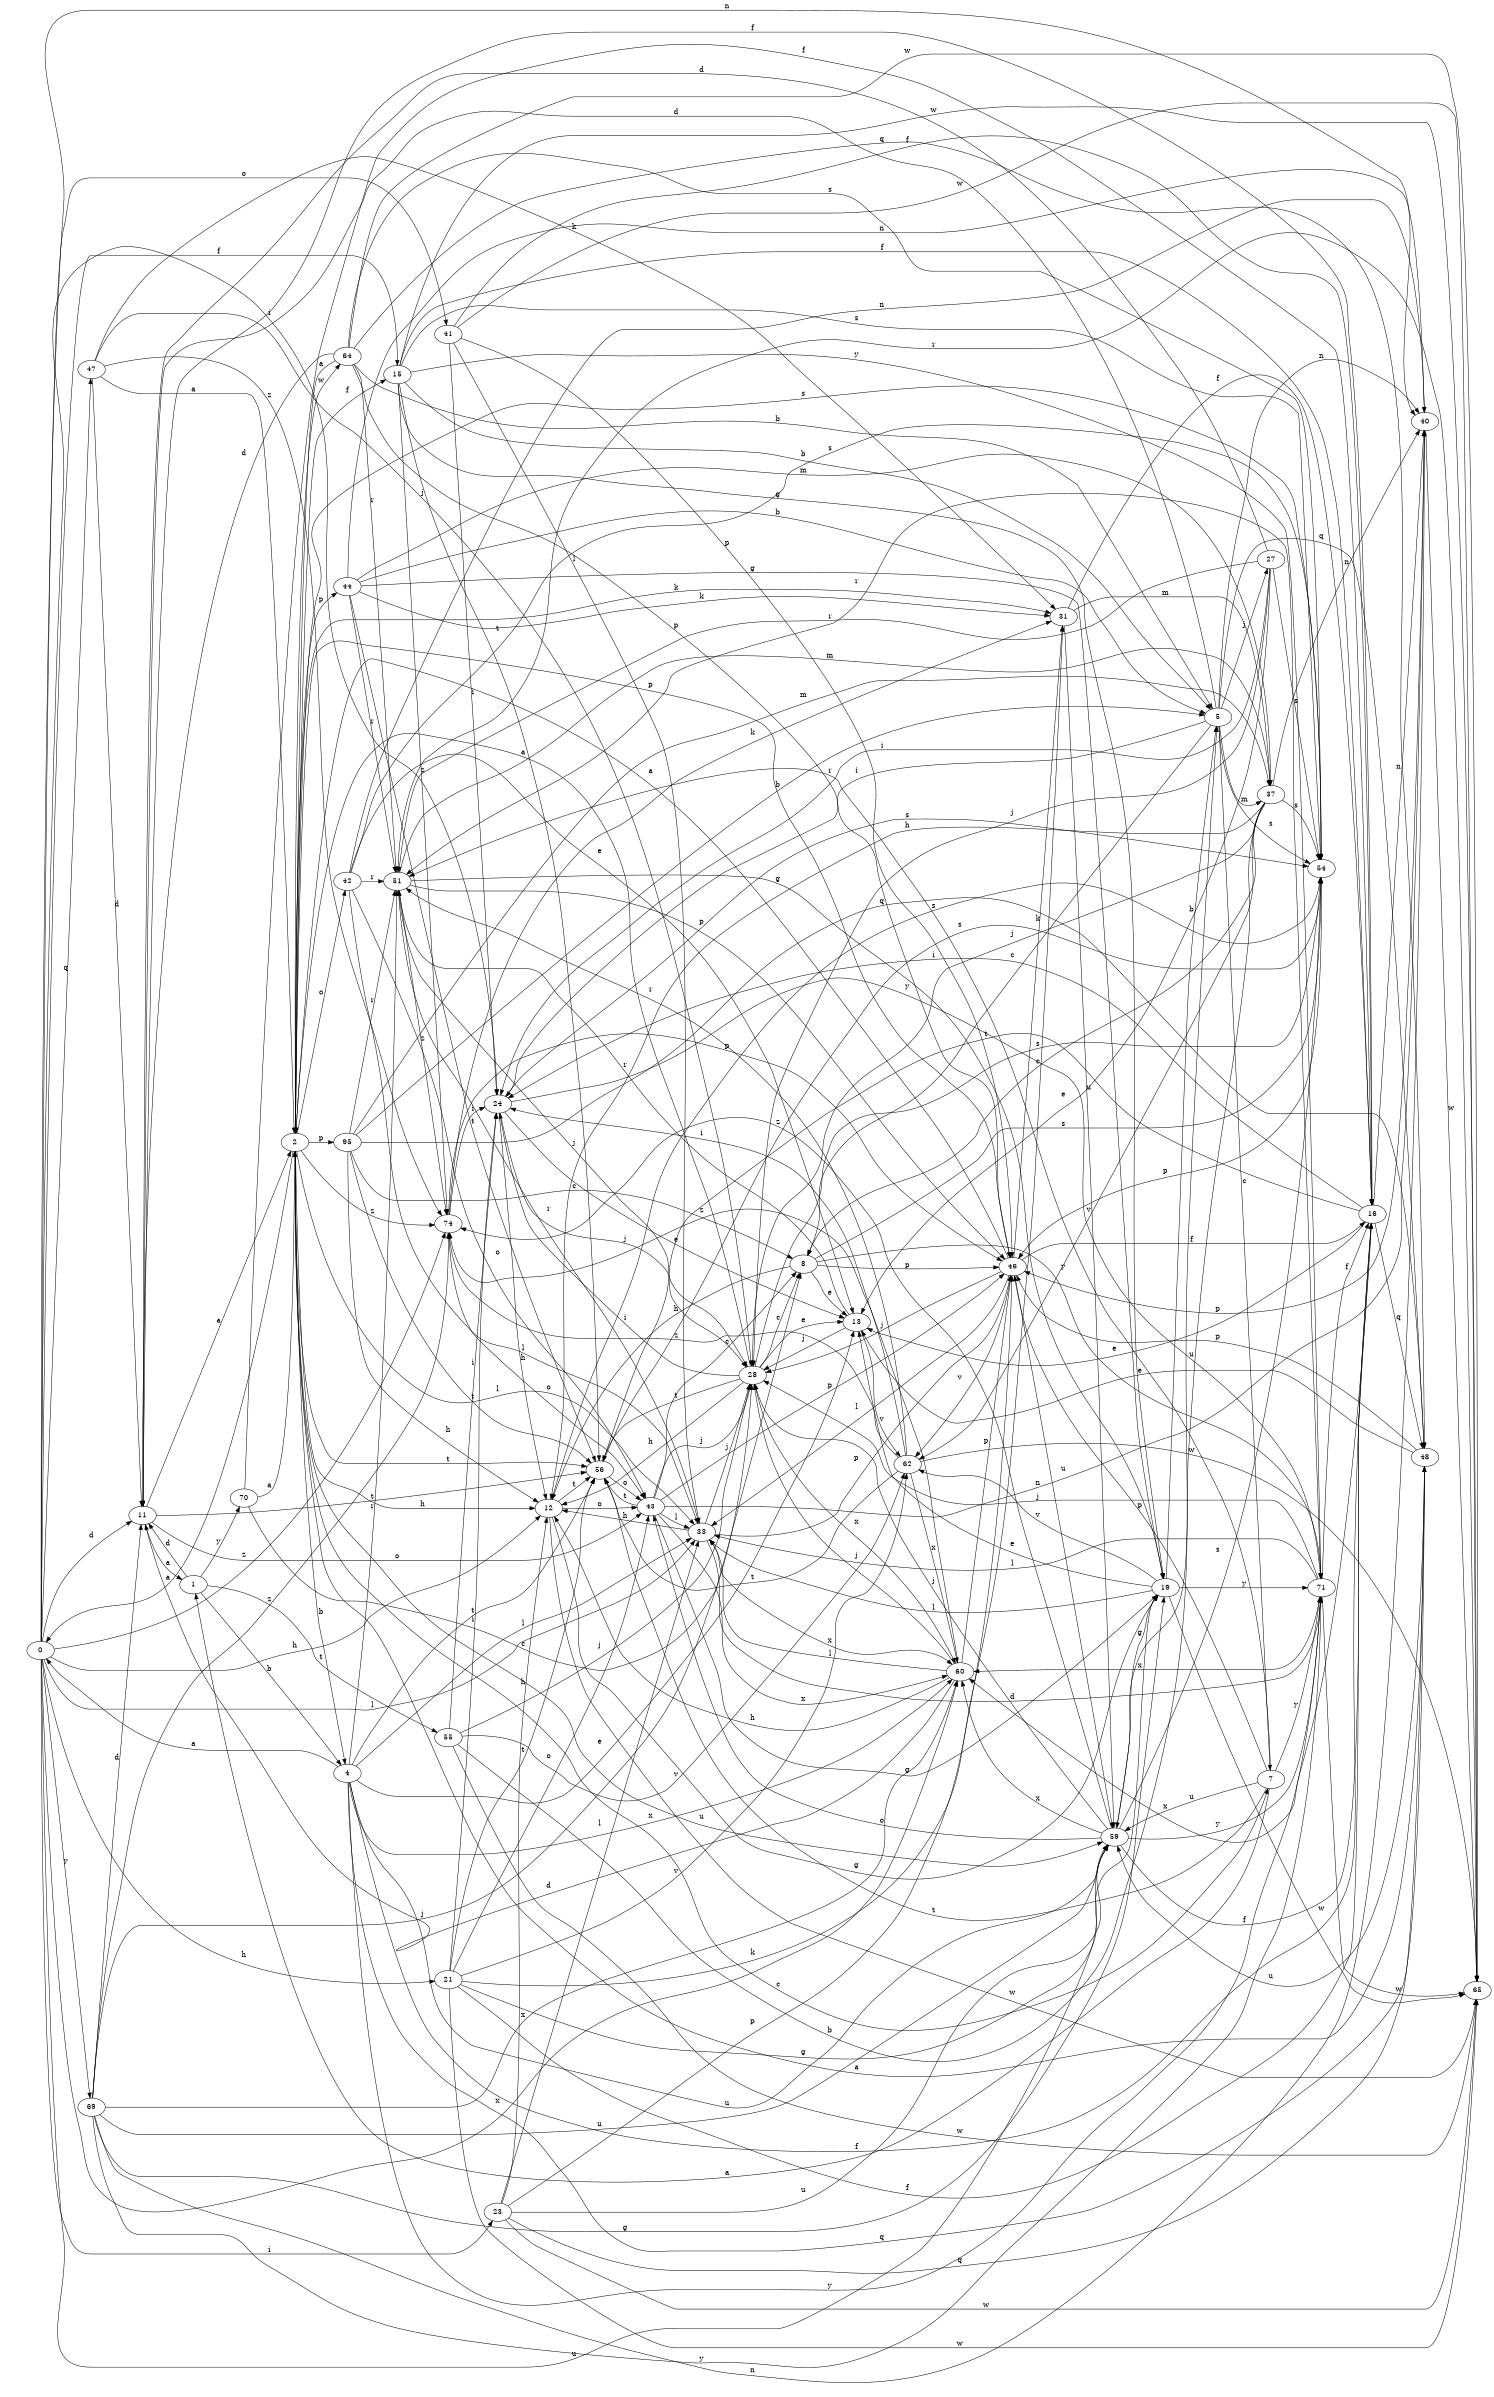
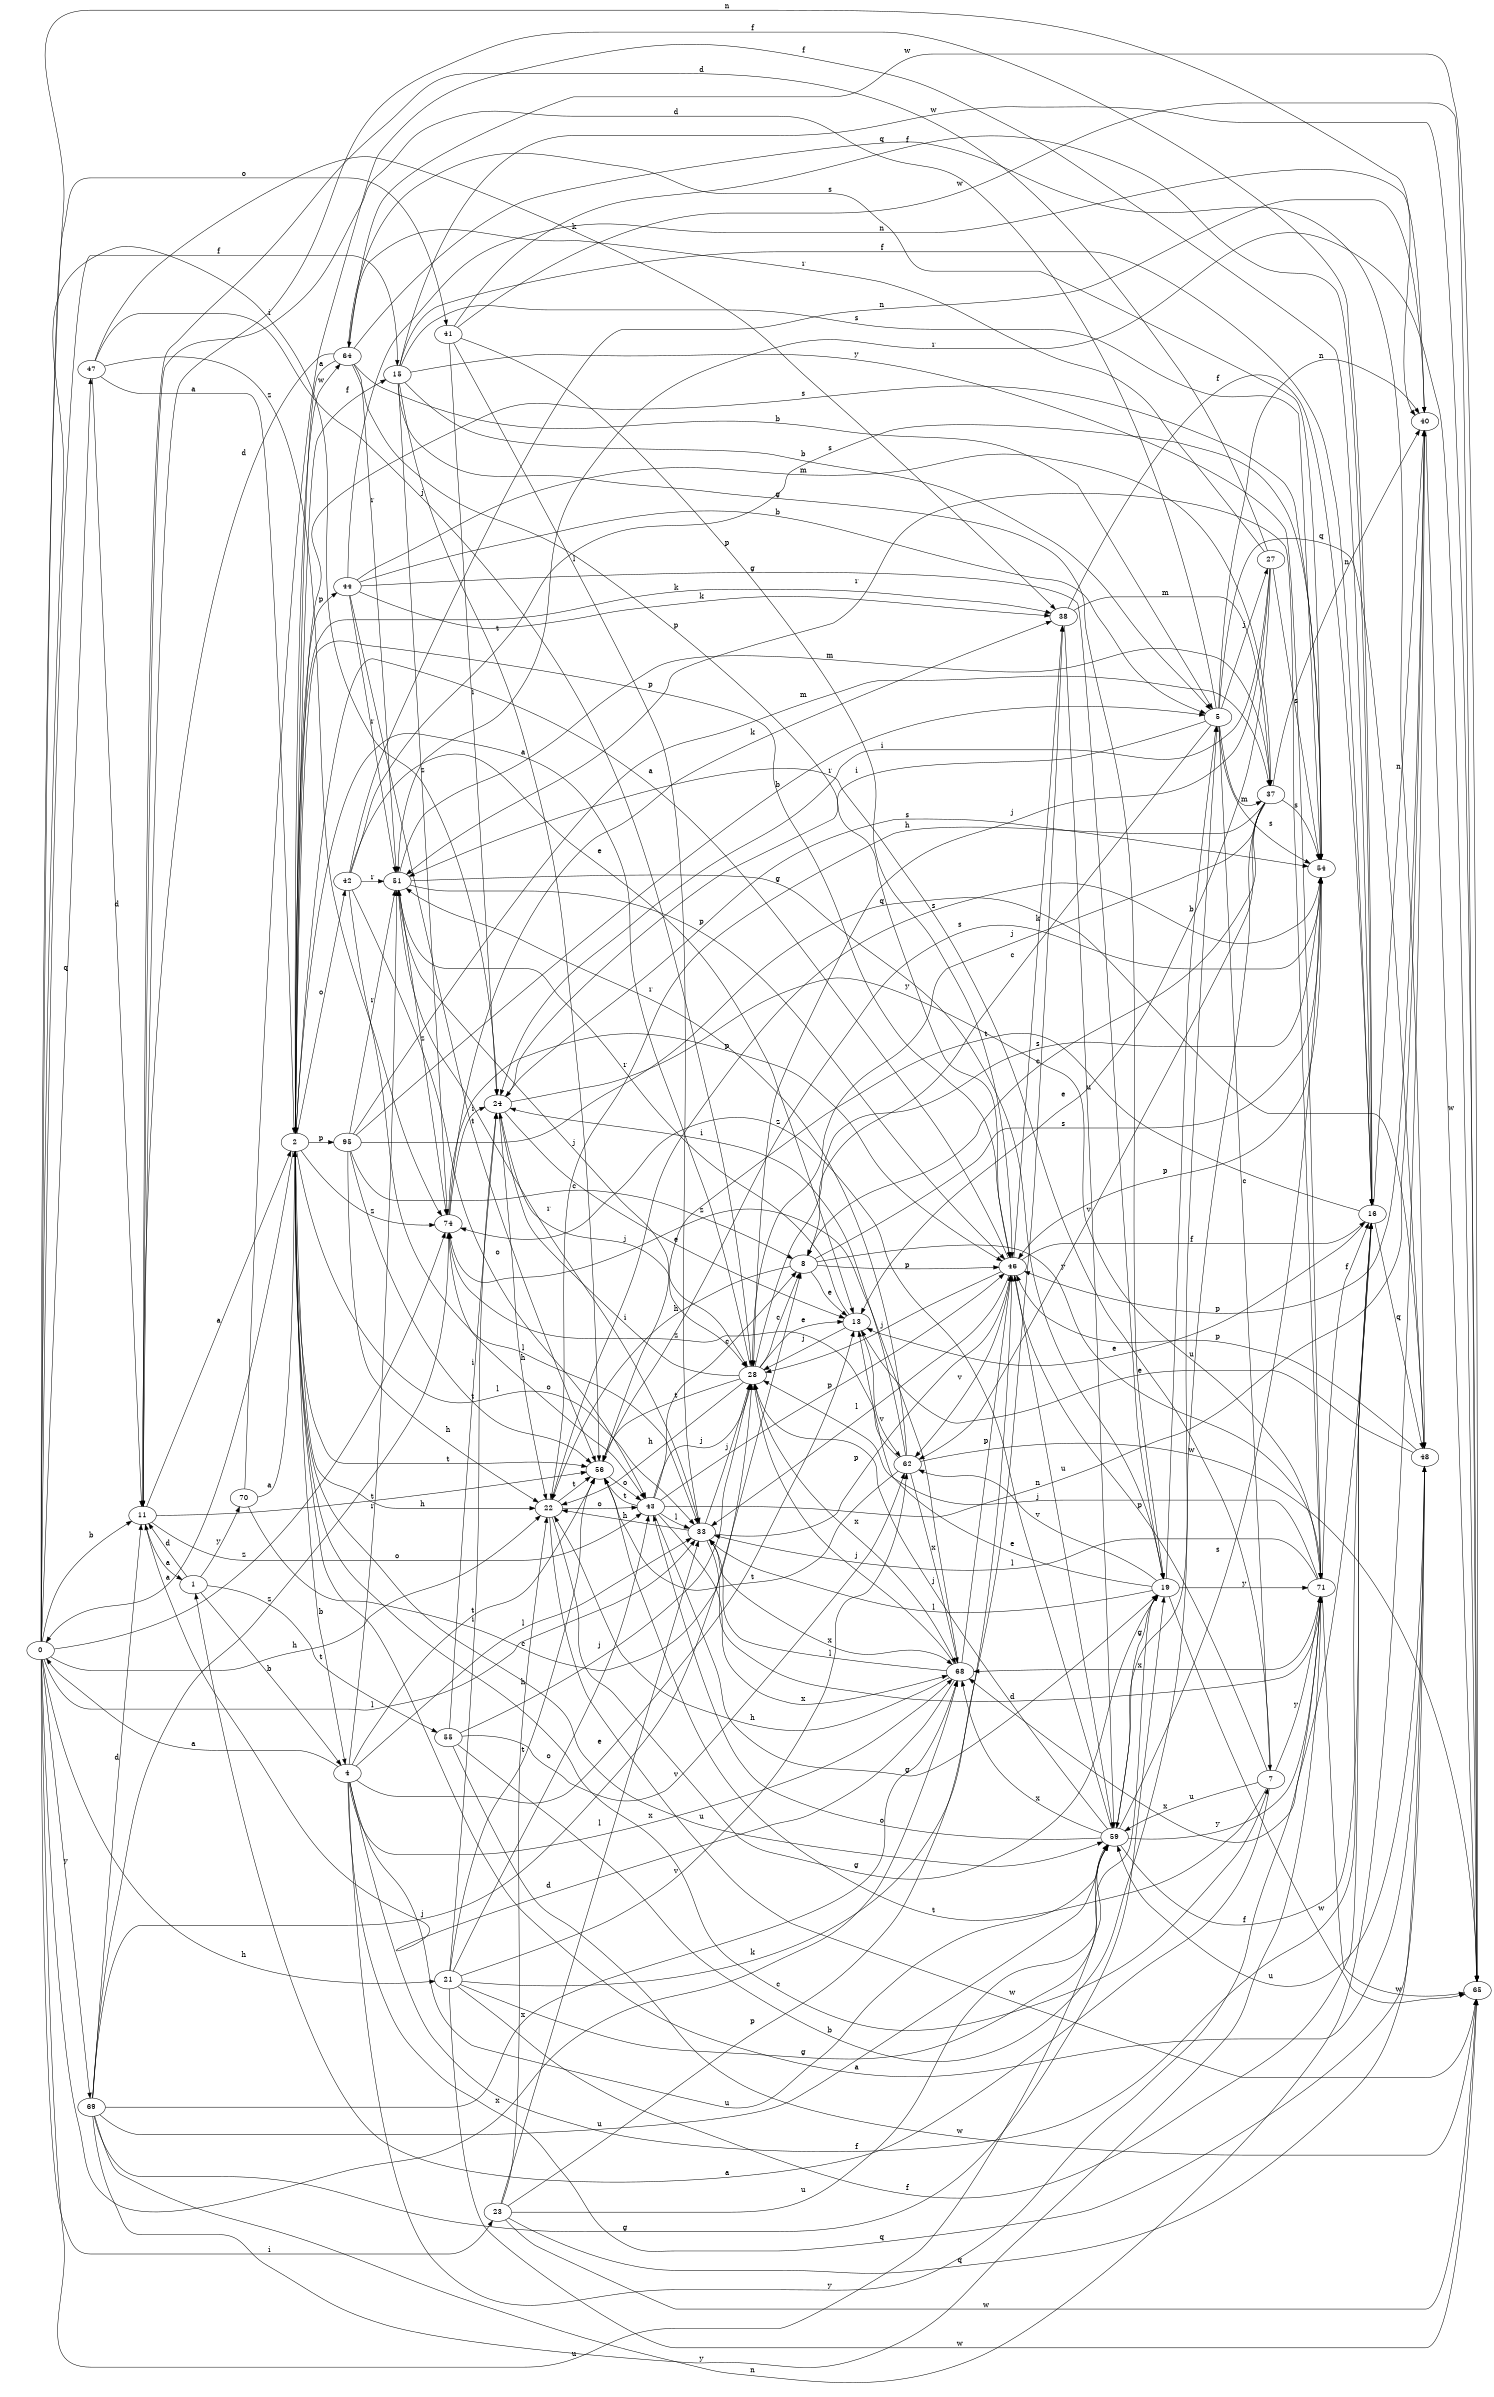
(1064, 617) -> (1064, 617)
(807, 621) -> (820, 272)
(990, 959) -> none
(549, 1508) -> (549, 1508)
(92, 1536) -> (92, 1536)
(960, 1672) -> (960, 1672)
